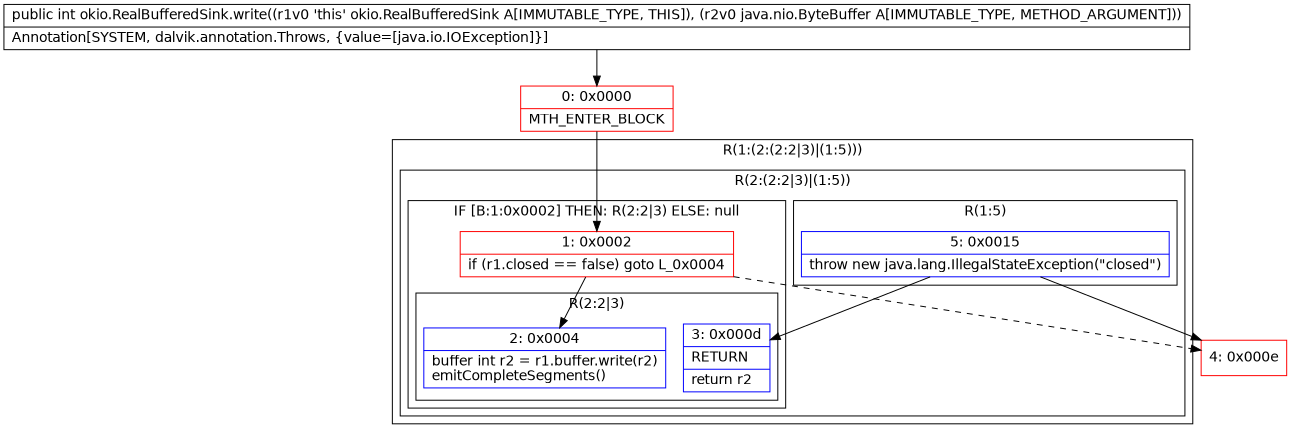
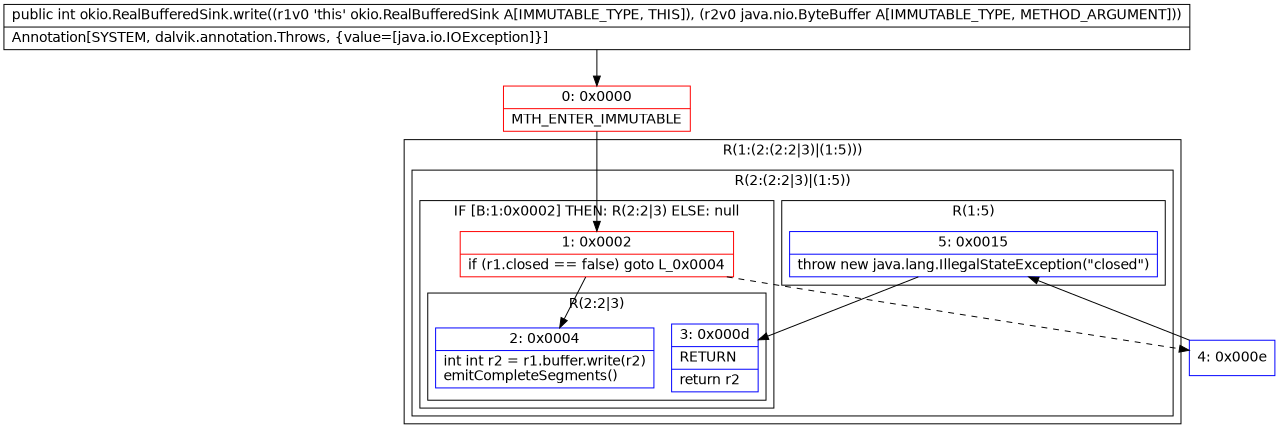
(597, 119) -> (597, 119)
(1116, 307) -> (1114, 310)
(1244, 358) -> (1232, 358)
(545, 361) -> (545, 361)
